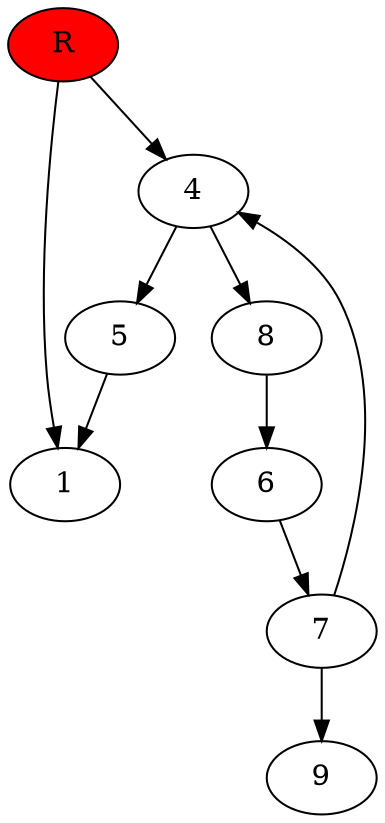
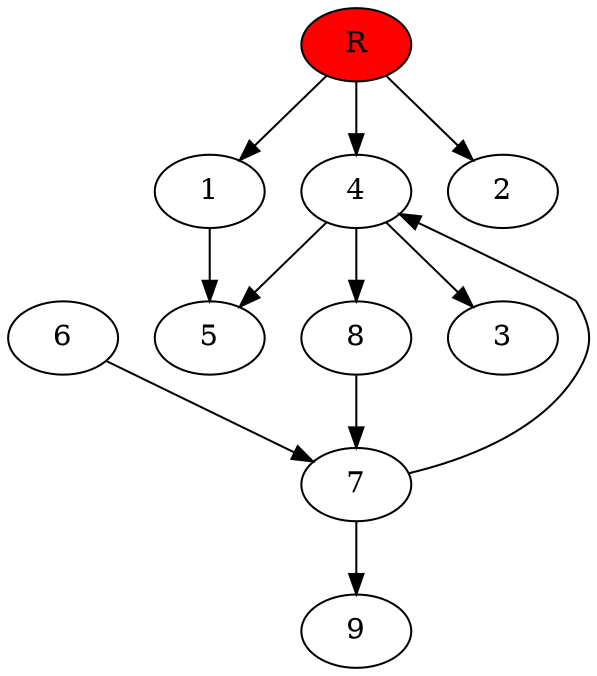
none -> (503, 191)
none -> (503, 338)
(96, 401) -> (210, 255)
(267, 401) -> (356, 401)
